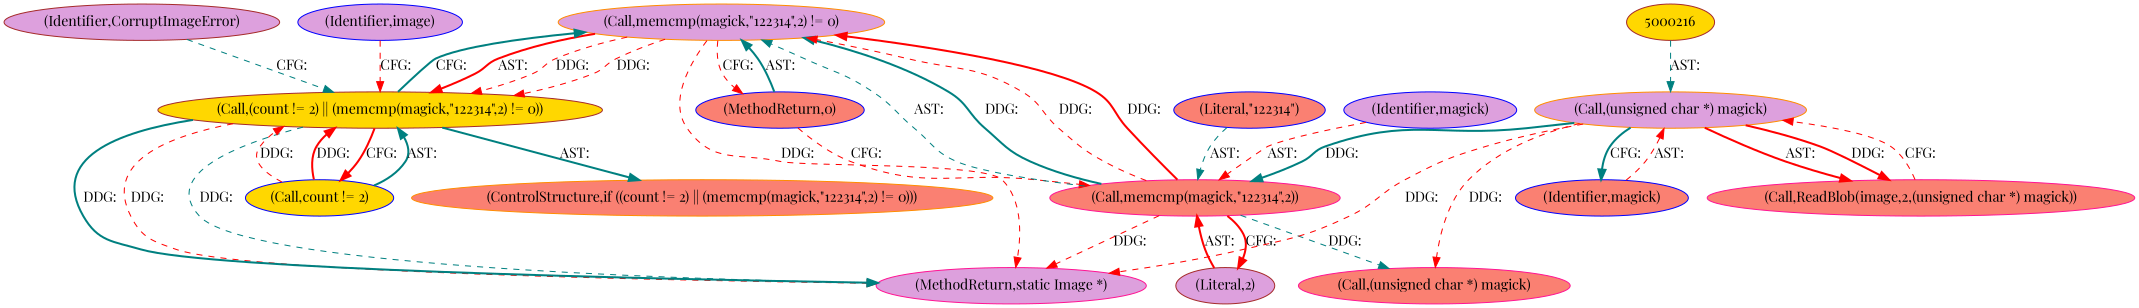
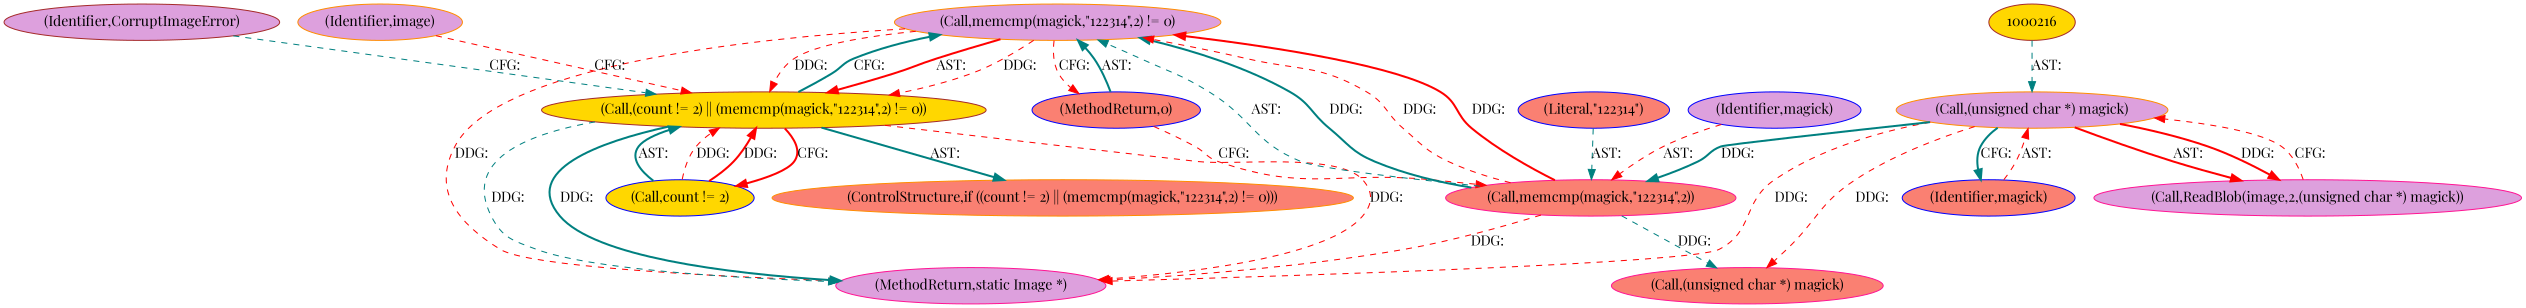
(380, 22) -> (380, 22)
(1671, 22) -> (2032, 22)
(1921, 198) -> (2308, 198)
(1225, 286) -> none
